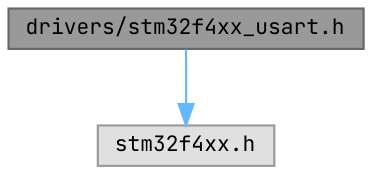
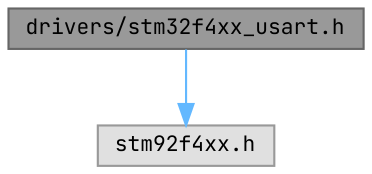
(186, 146) -> (186, 146)
